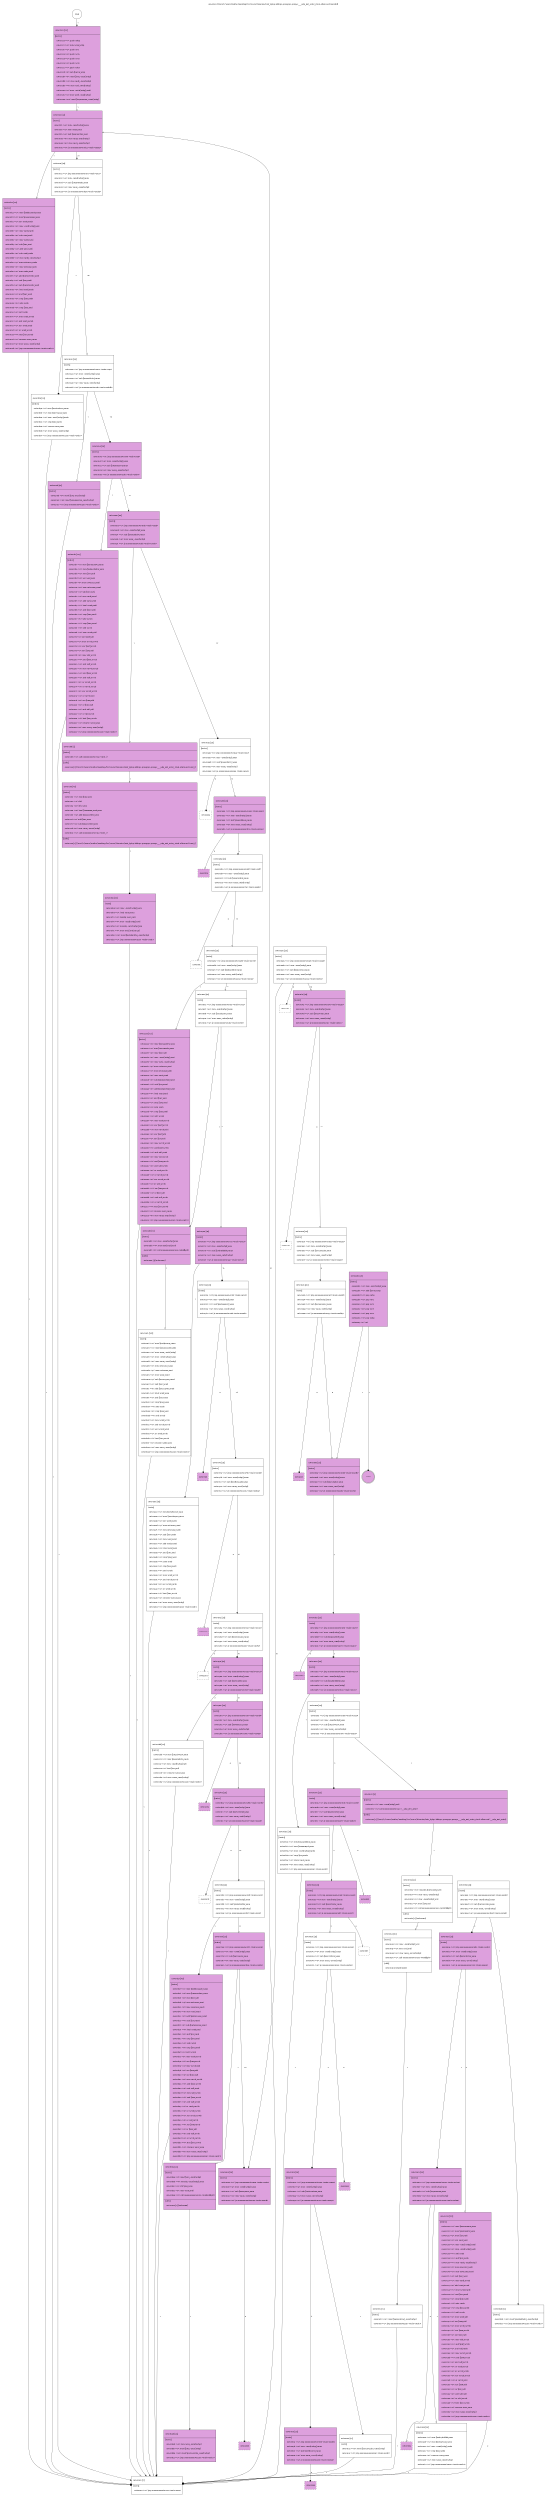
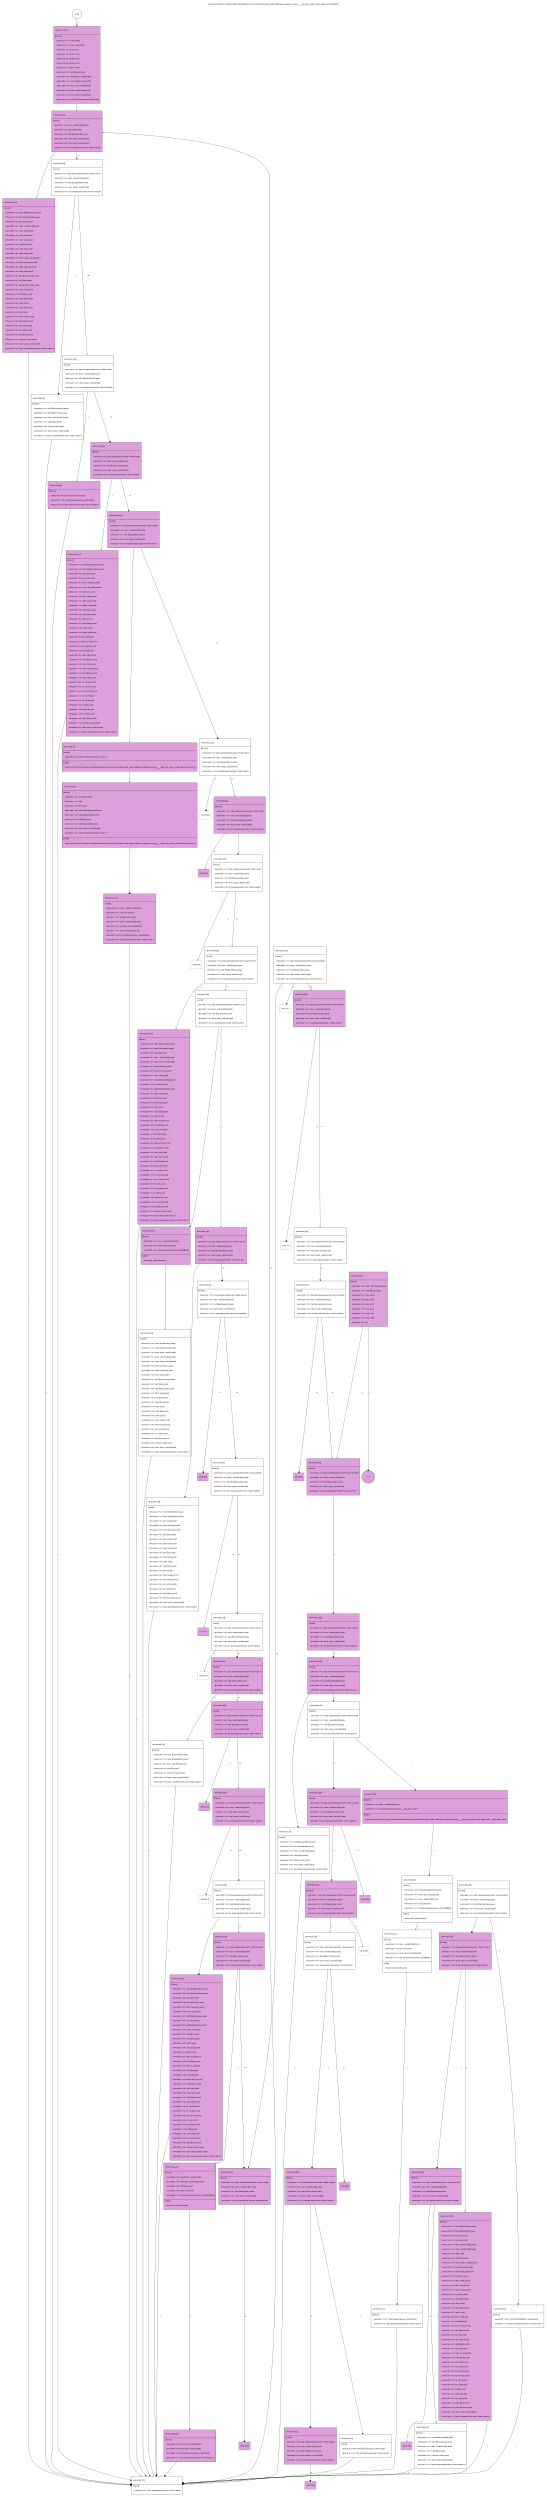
(299, 1676) -> none
none -> (171, 2469)
none -> (468, 2473)
